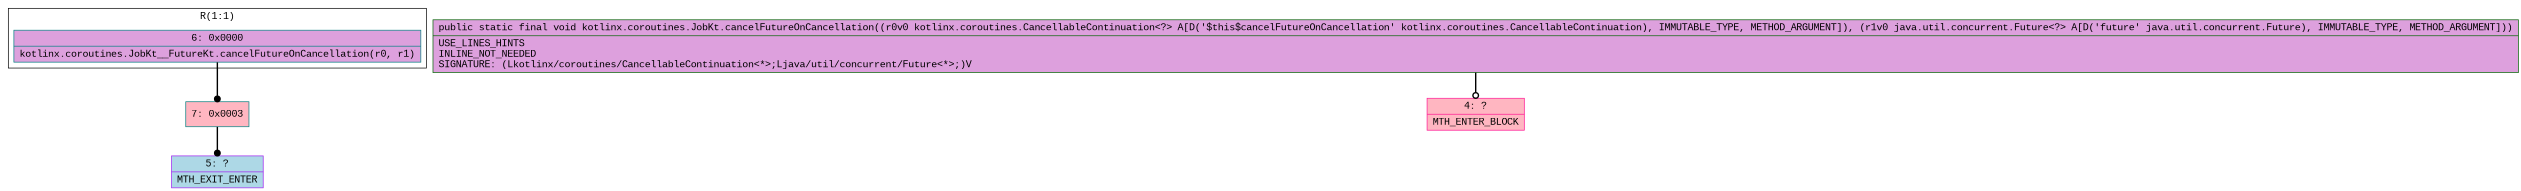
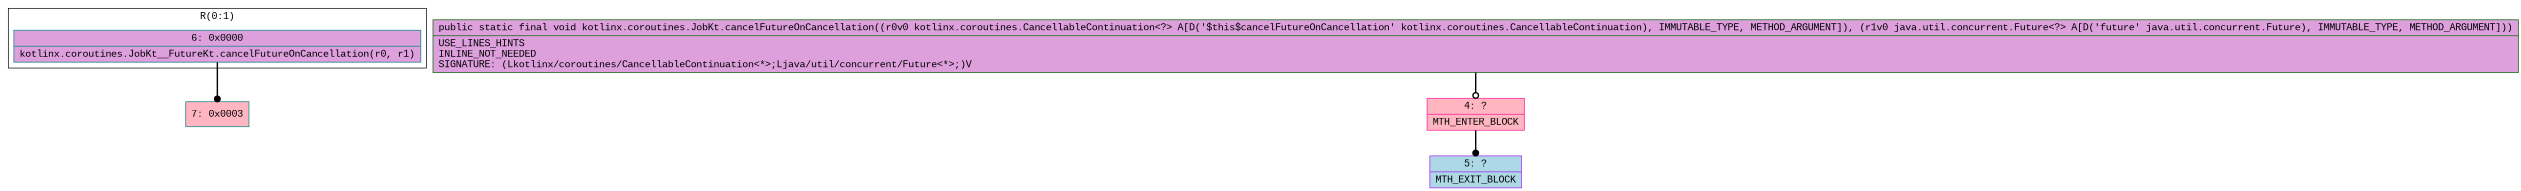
(217, 16) -> (217, 16)
(217, 139) -> (1476, 140)
(217, 180) -> (1476, 180)
